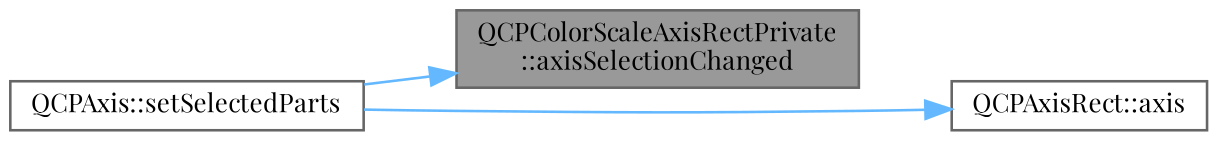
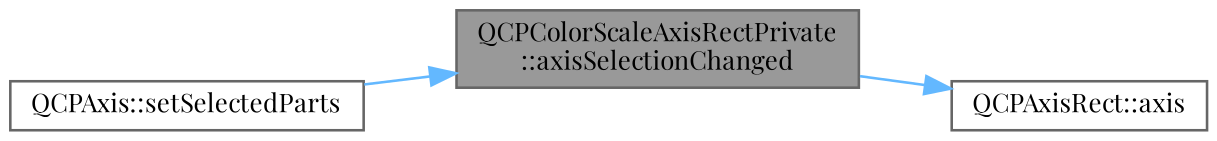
(645, 112) -> (892, 81)
